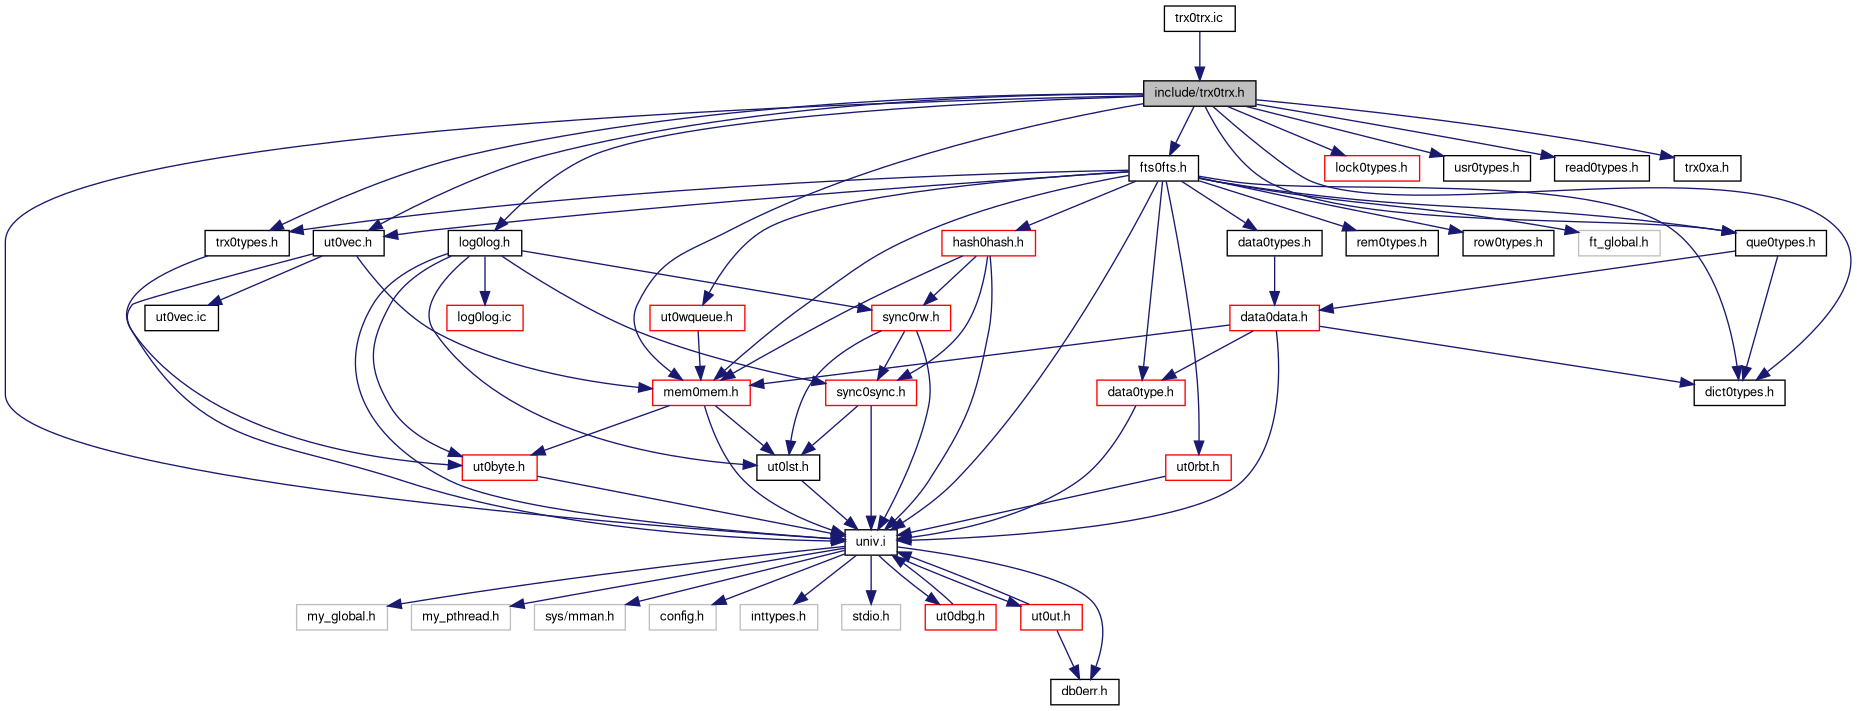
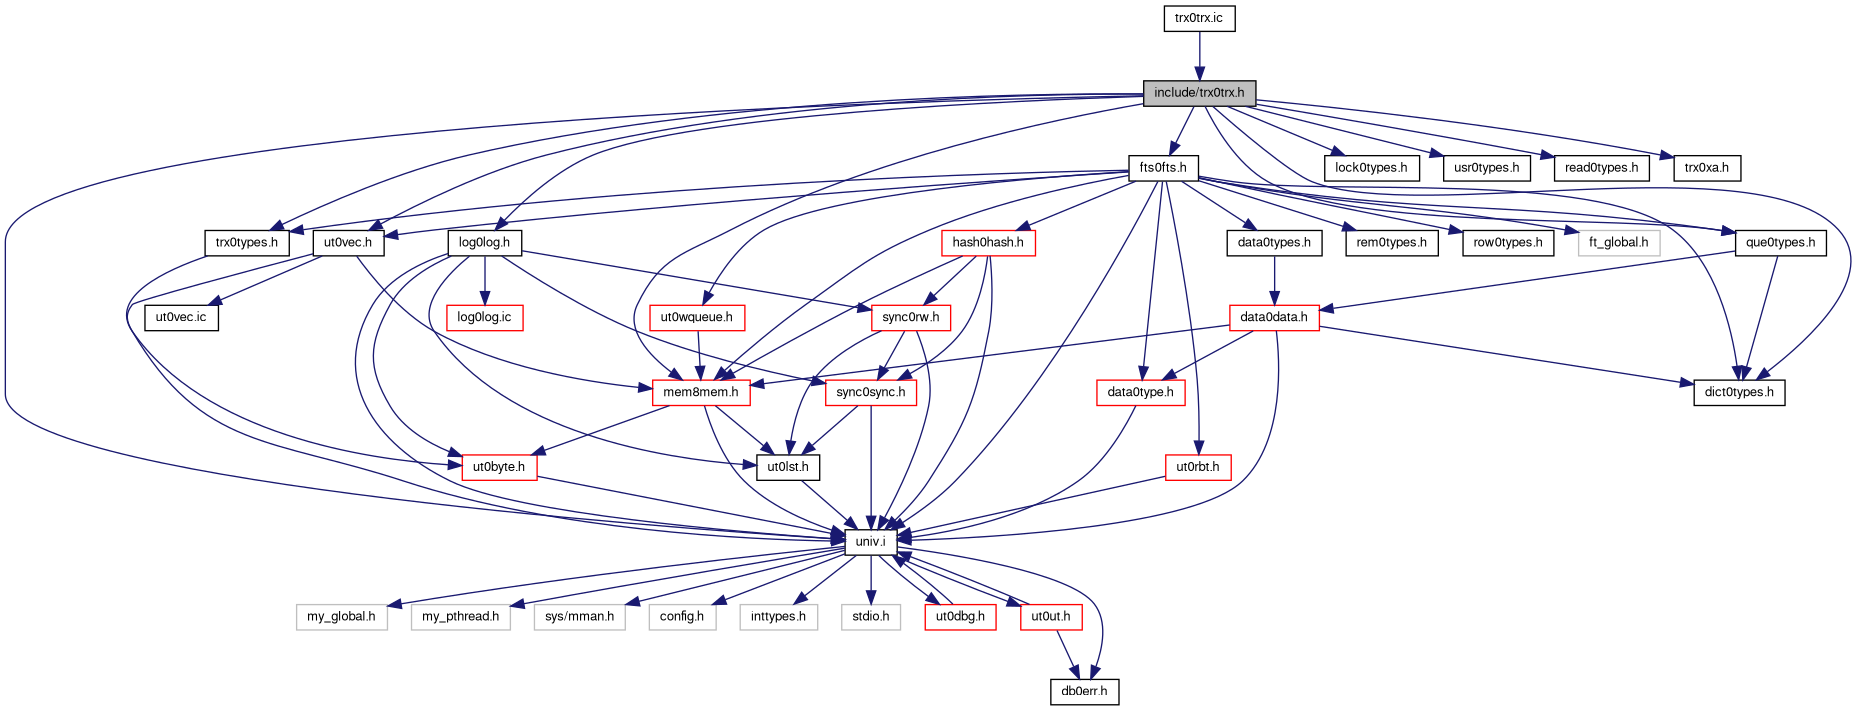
(1372, 168) -> (1372, 168)
(701, 393) -> (701, 393)
